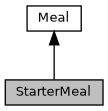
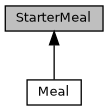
(54, 62) -> (54, 62)
